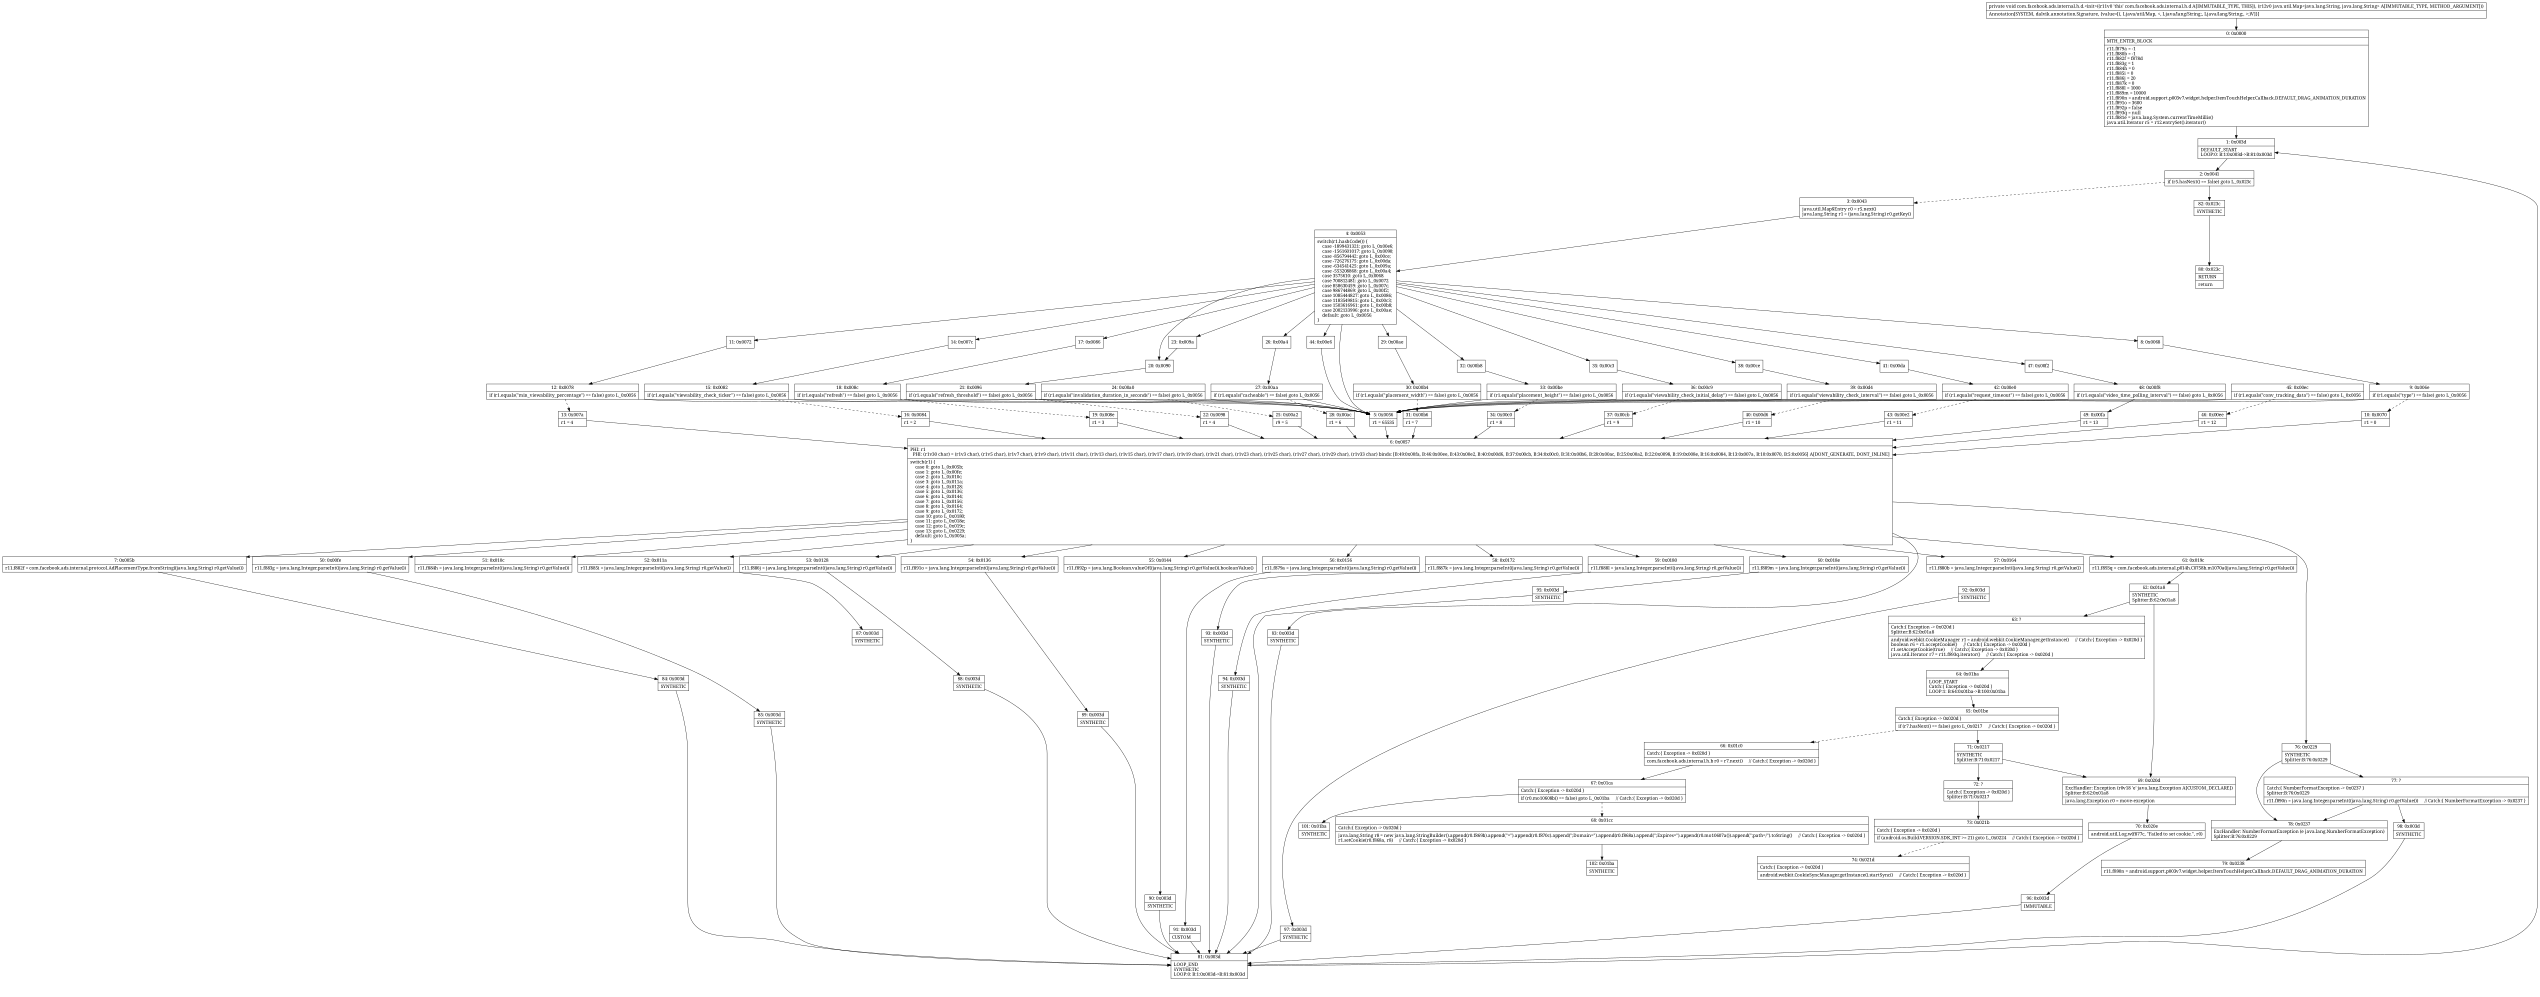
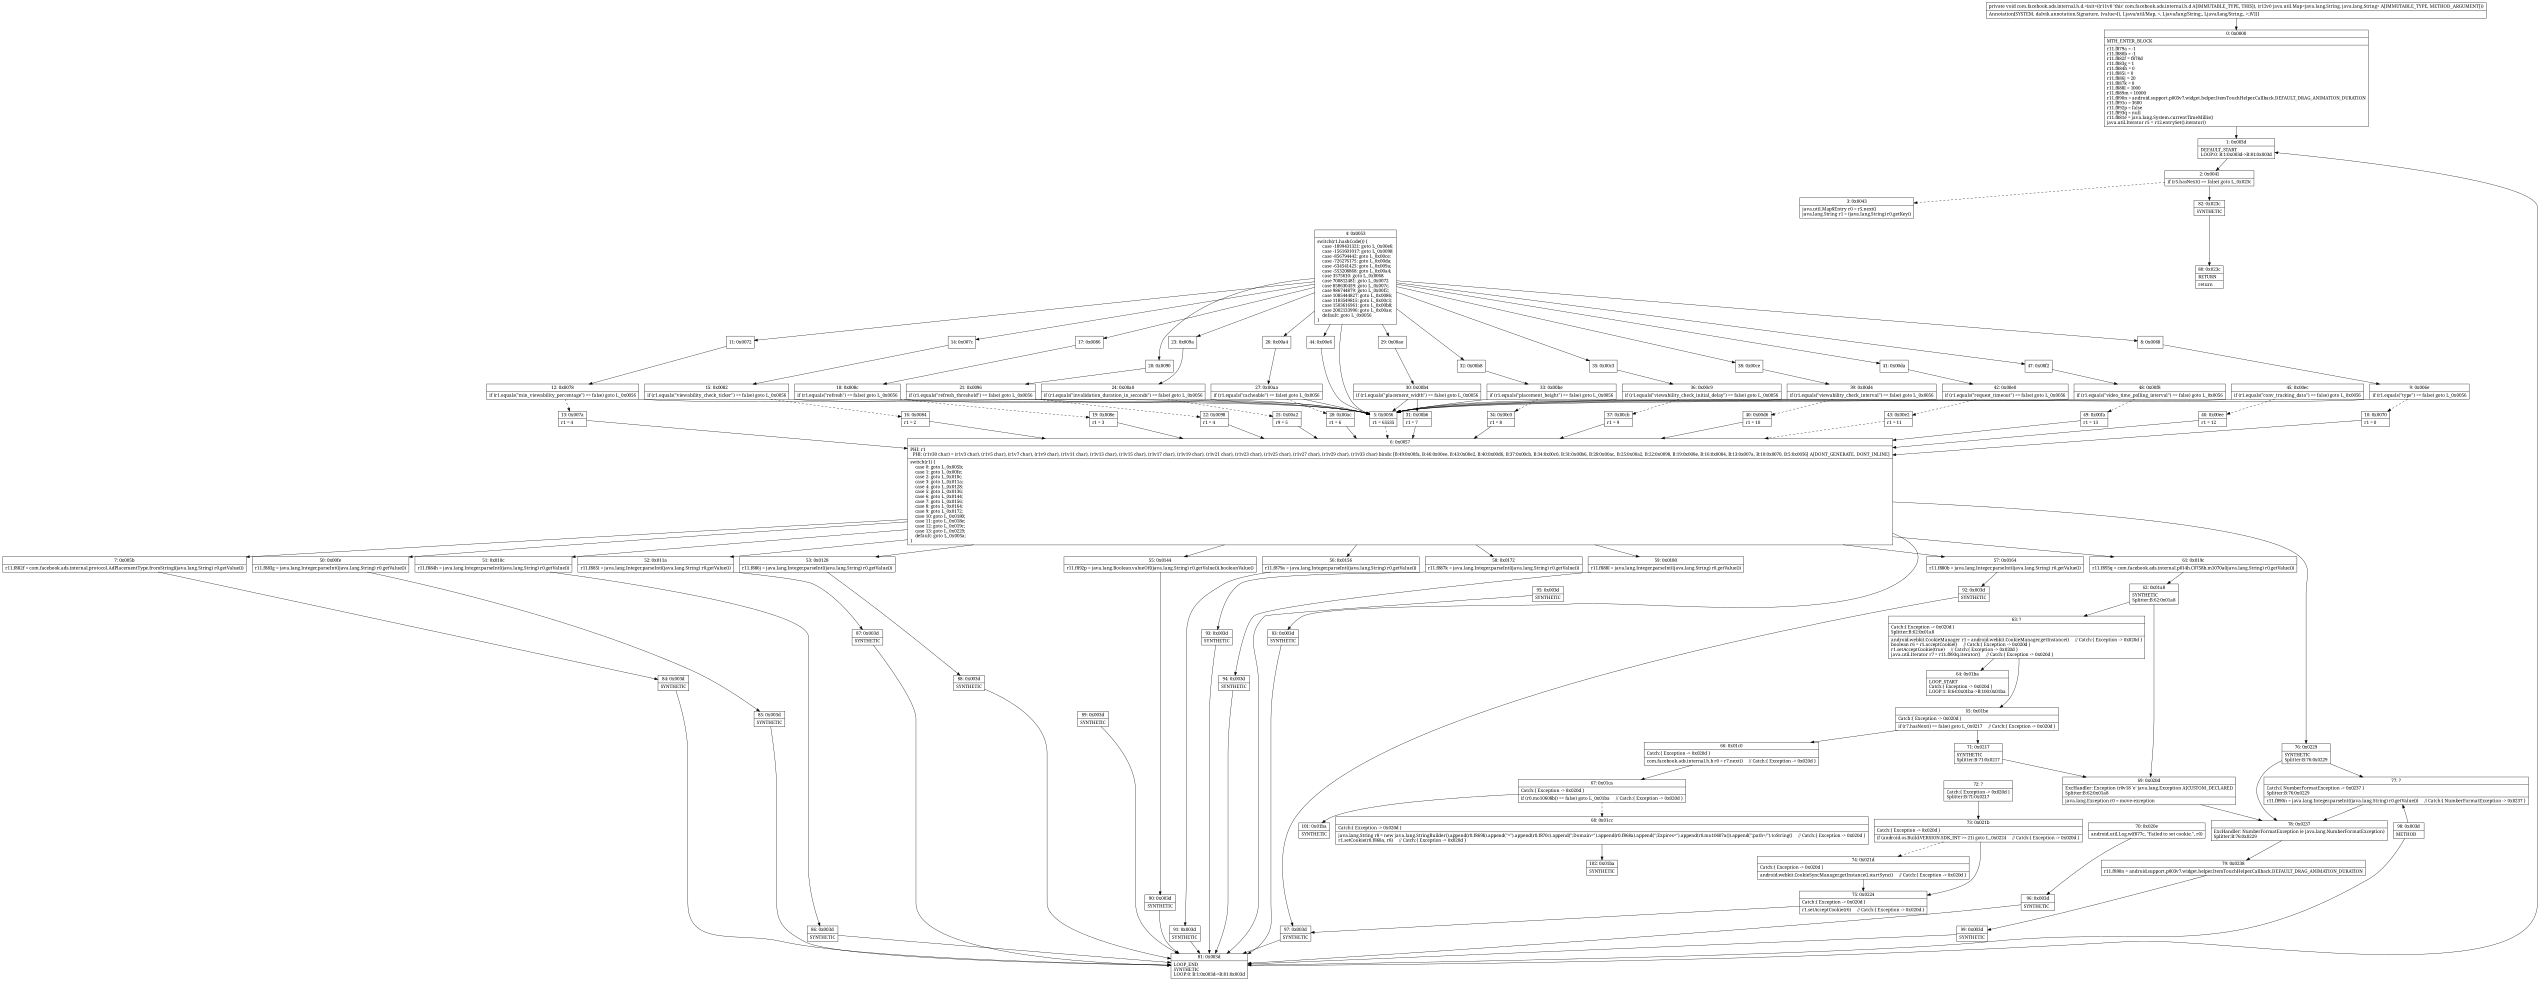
(1600, 243) -> none
(1353, 291) -> (1353, 291)
(1172, 353) -> (1178, 369)
none -> (1402, 404)
(1417, 404) -> (1417, 404)
(2123, 405) -> (2123, 405)
(1826, 430) -> (1826, 430)
(1386, 431) -> (1386, 431)
(980, 564) -> none
(1829, 564) -> none
none -> (1991, 578)
(1972, 700) -> (2016, 684)
(1856, 736) -> (1856, 736)
(1978, 771) -> none
(2148, 812) -> (2230, 812)
(2401, 812) -> (2406, 815)
(2409, 834) -> (2406, 834)
none -> (916, 903)
none -> (1863, 903)
(2038, 906) -> (2036, 906)
none -> (823, 934)
none -> (1972, 934)
(1181, 937) -> (1185, 937)
